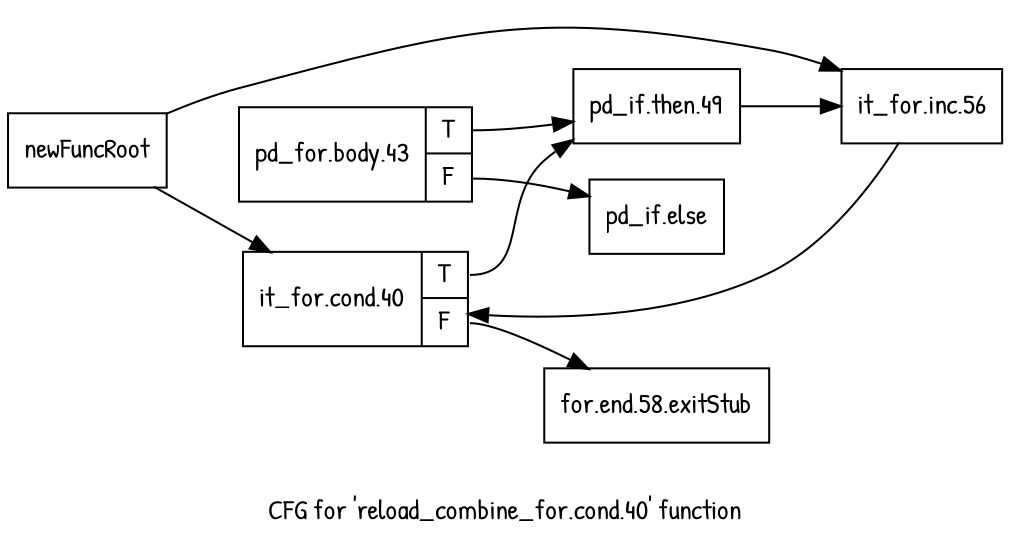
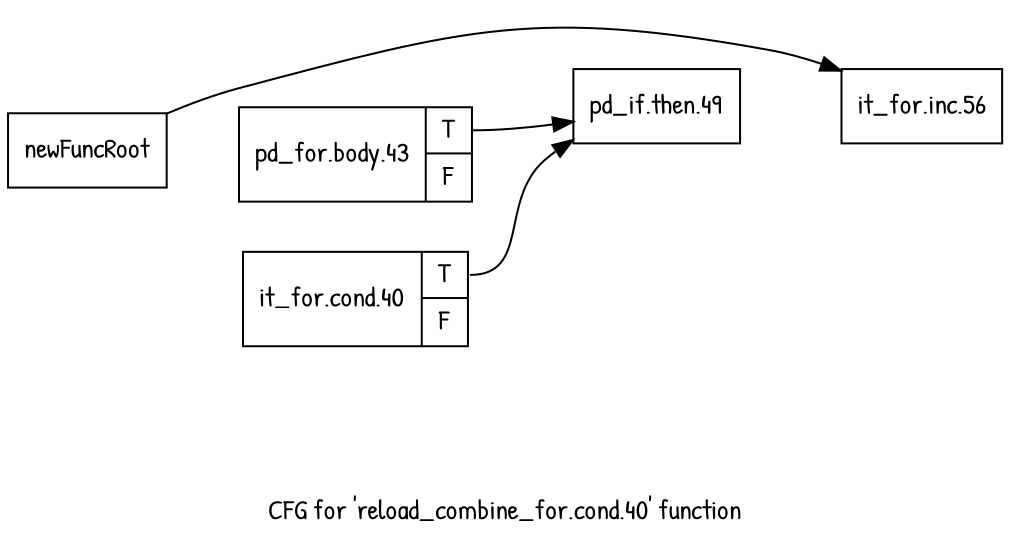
(780, 106) -> none
(203, 215) -> none
(657, 217) -> none
(722, 291) -> none
(657, 405) -> none
